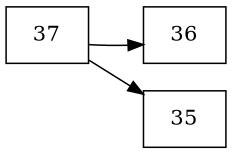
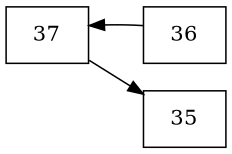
(109, 45) -> (124, 25)
